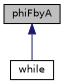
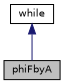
(32, 47) -> (32, 47)
